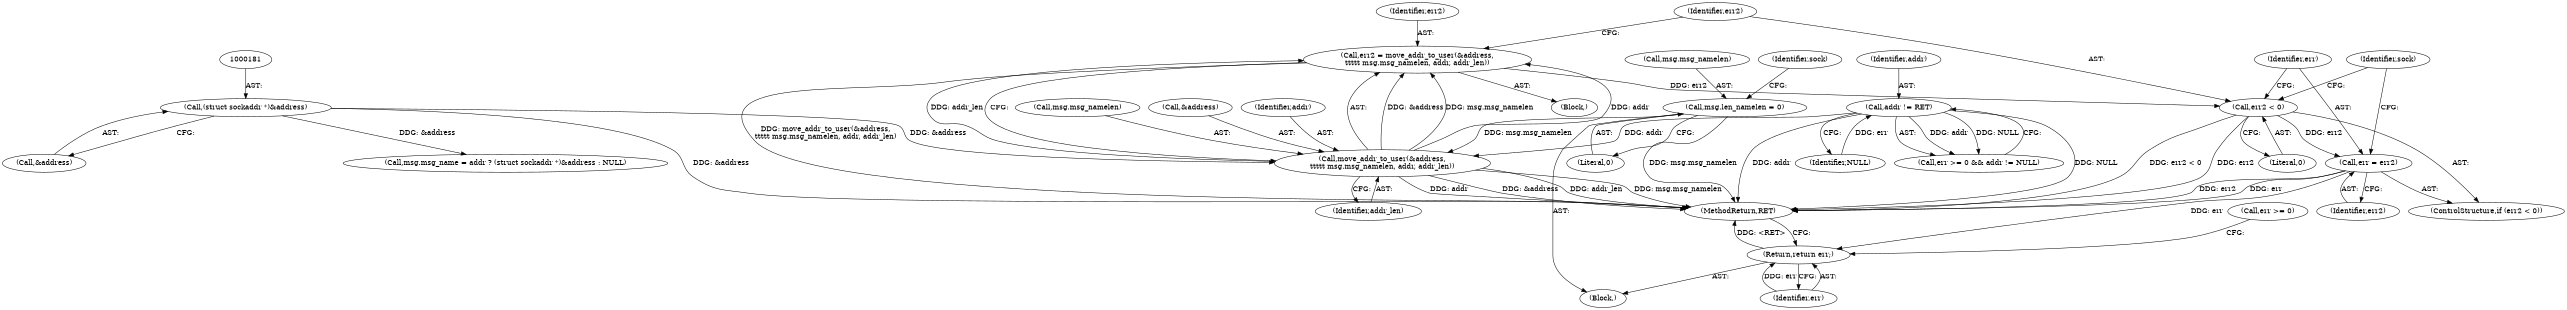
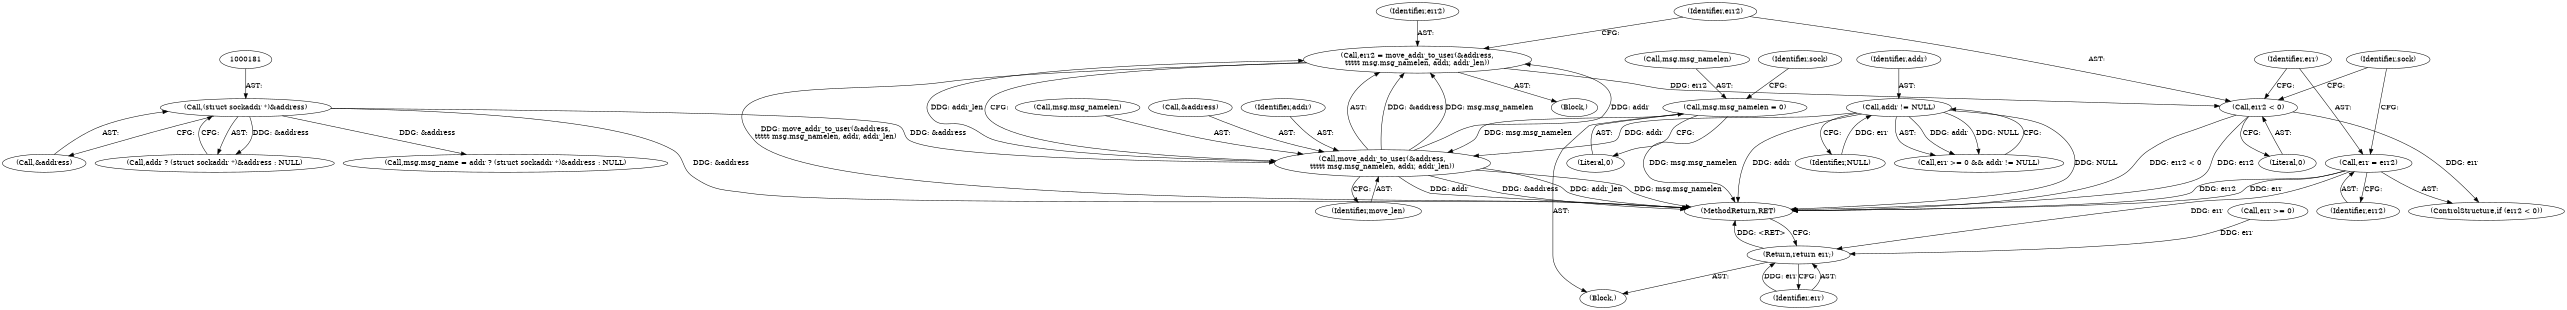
(1735, 108) -> (1735, 108)
(1899, 108) -> (1899, 108)
(2303, 139) -> none
none -> (215, 163)
(2462, 163) -> (2462, 163)
(1368, 211) -> (1368, 211)
(2237, 233) -> (2237, 233)
